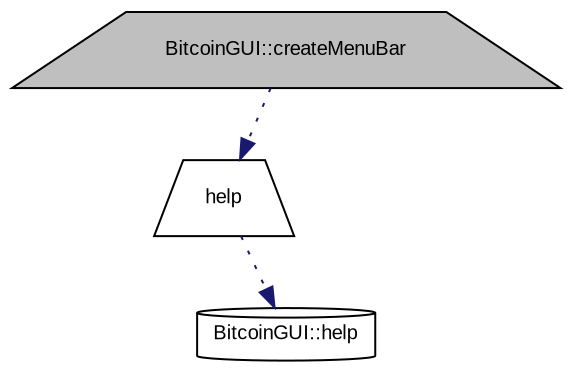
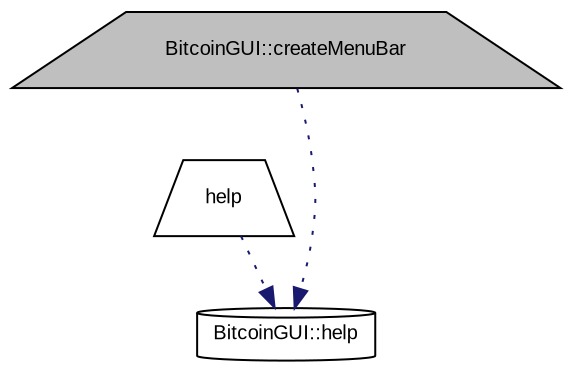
(259, 114) -> (315, 188)
